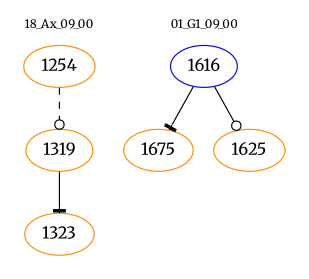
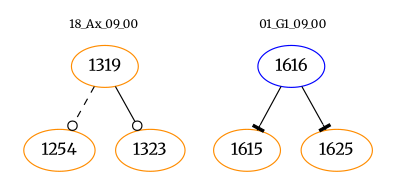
(59, 104) -> (85, 104)
(224, 104) -> (312, 105)
(158, 150) -> (247, 150)
(59, 189) -> (125, 104)
